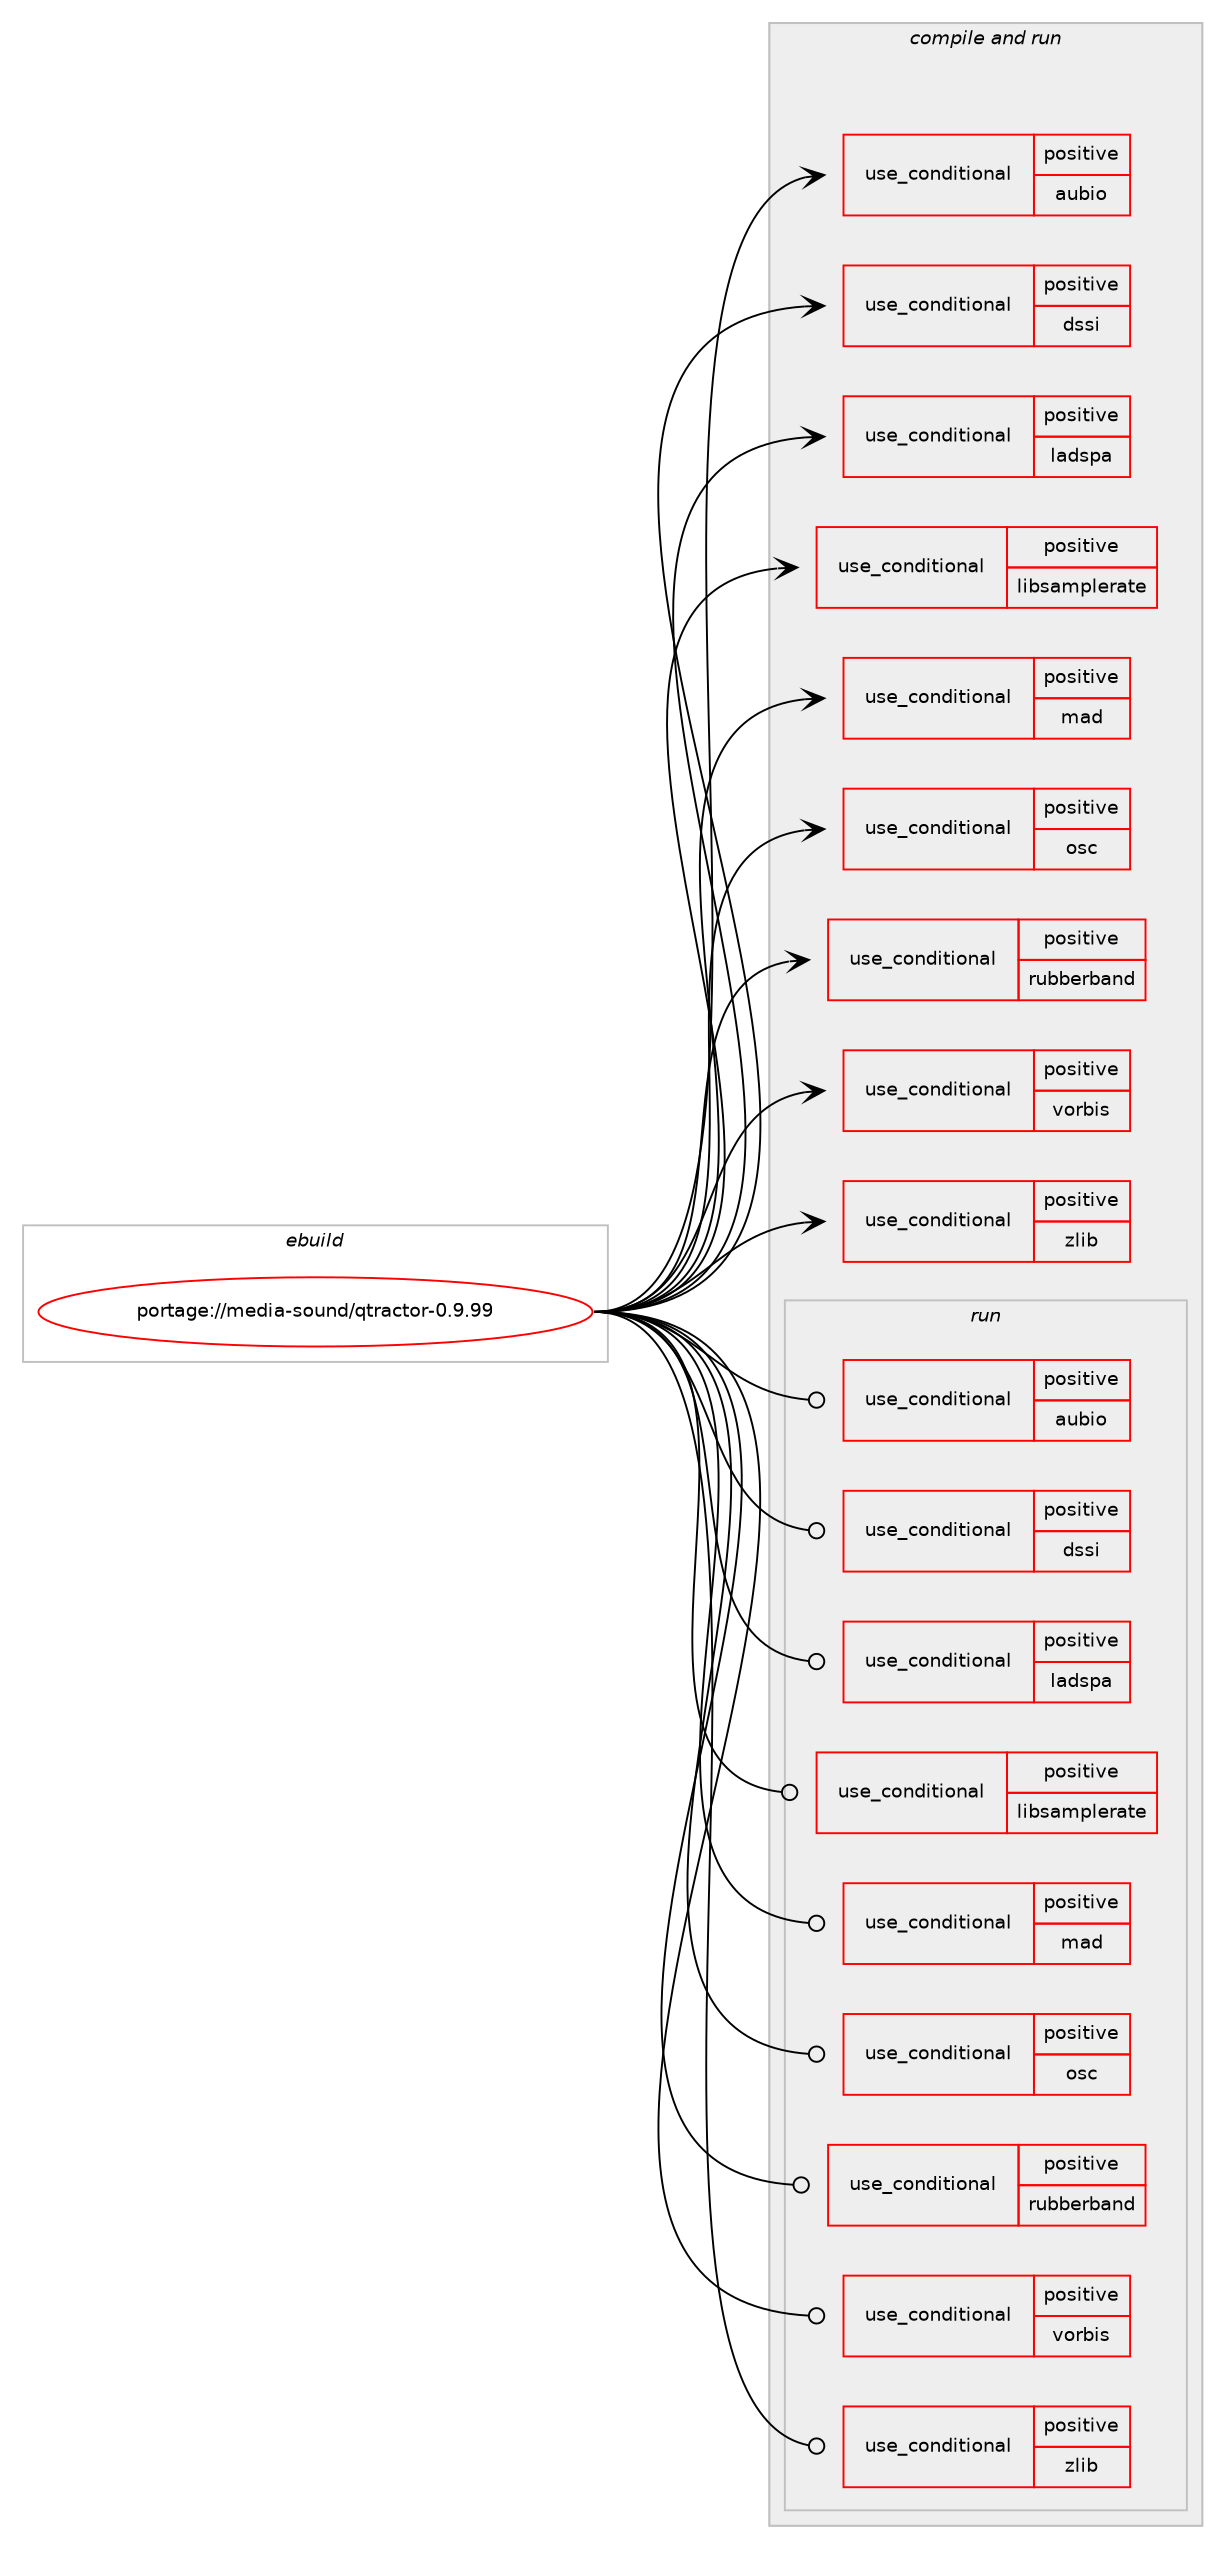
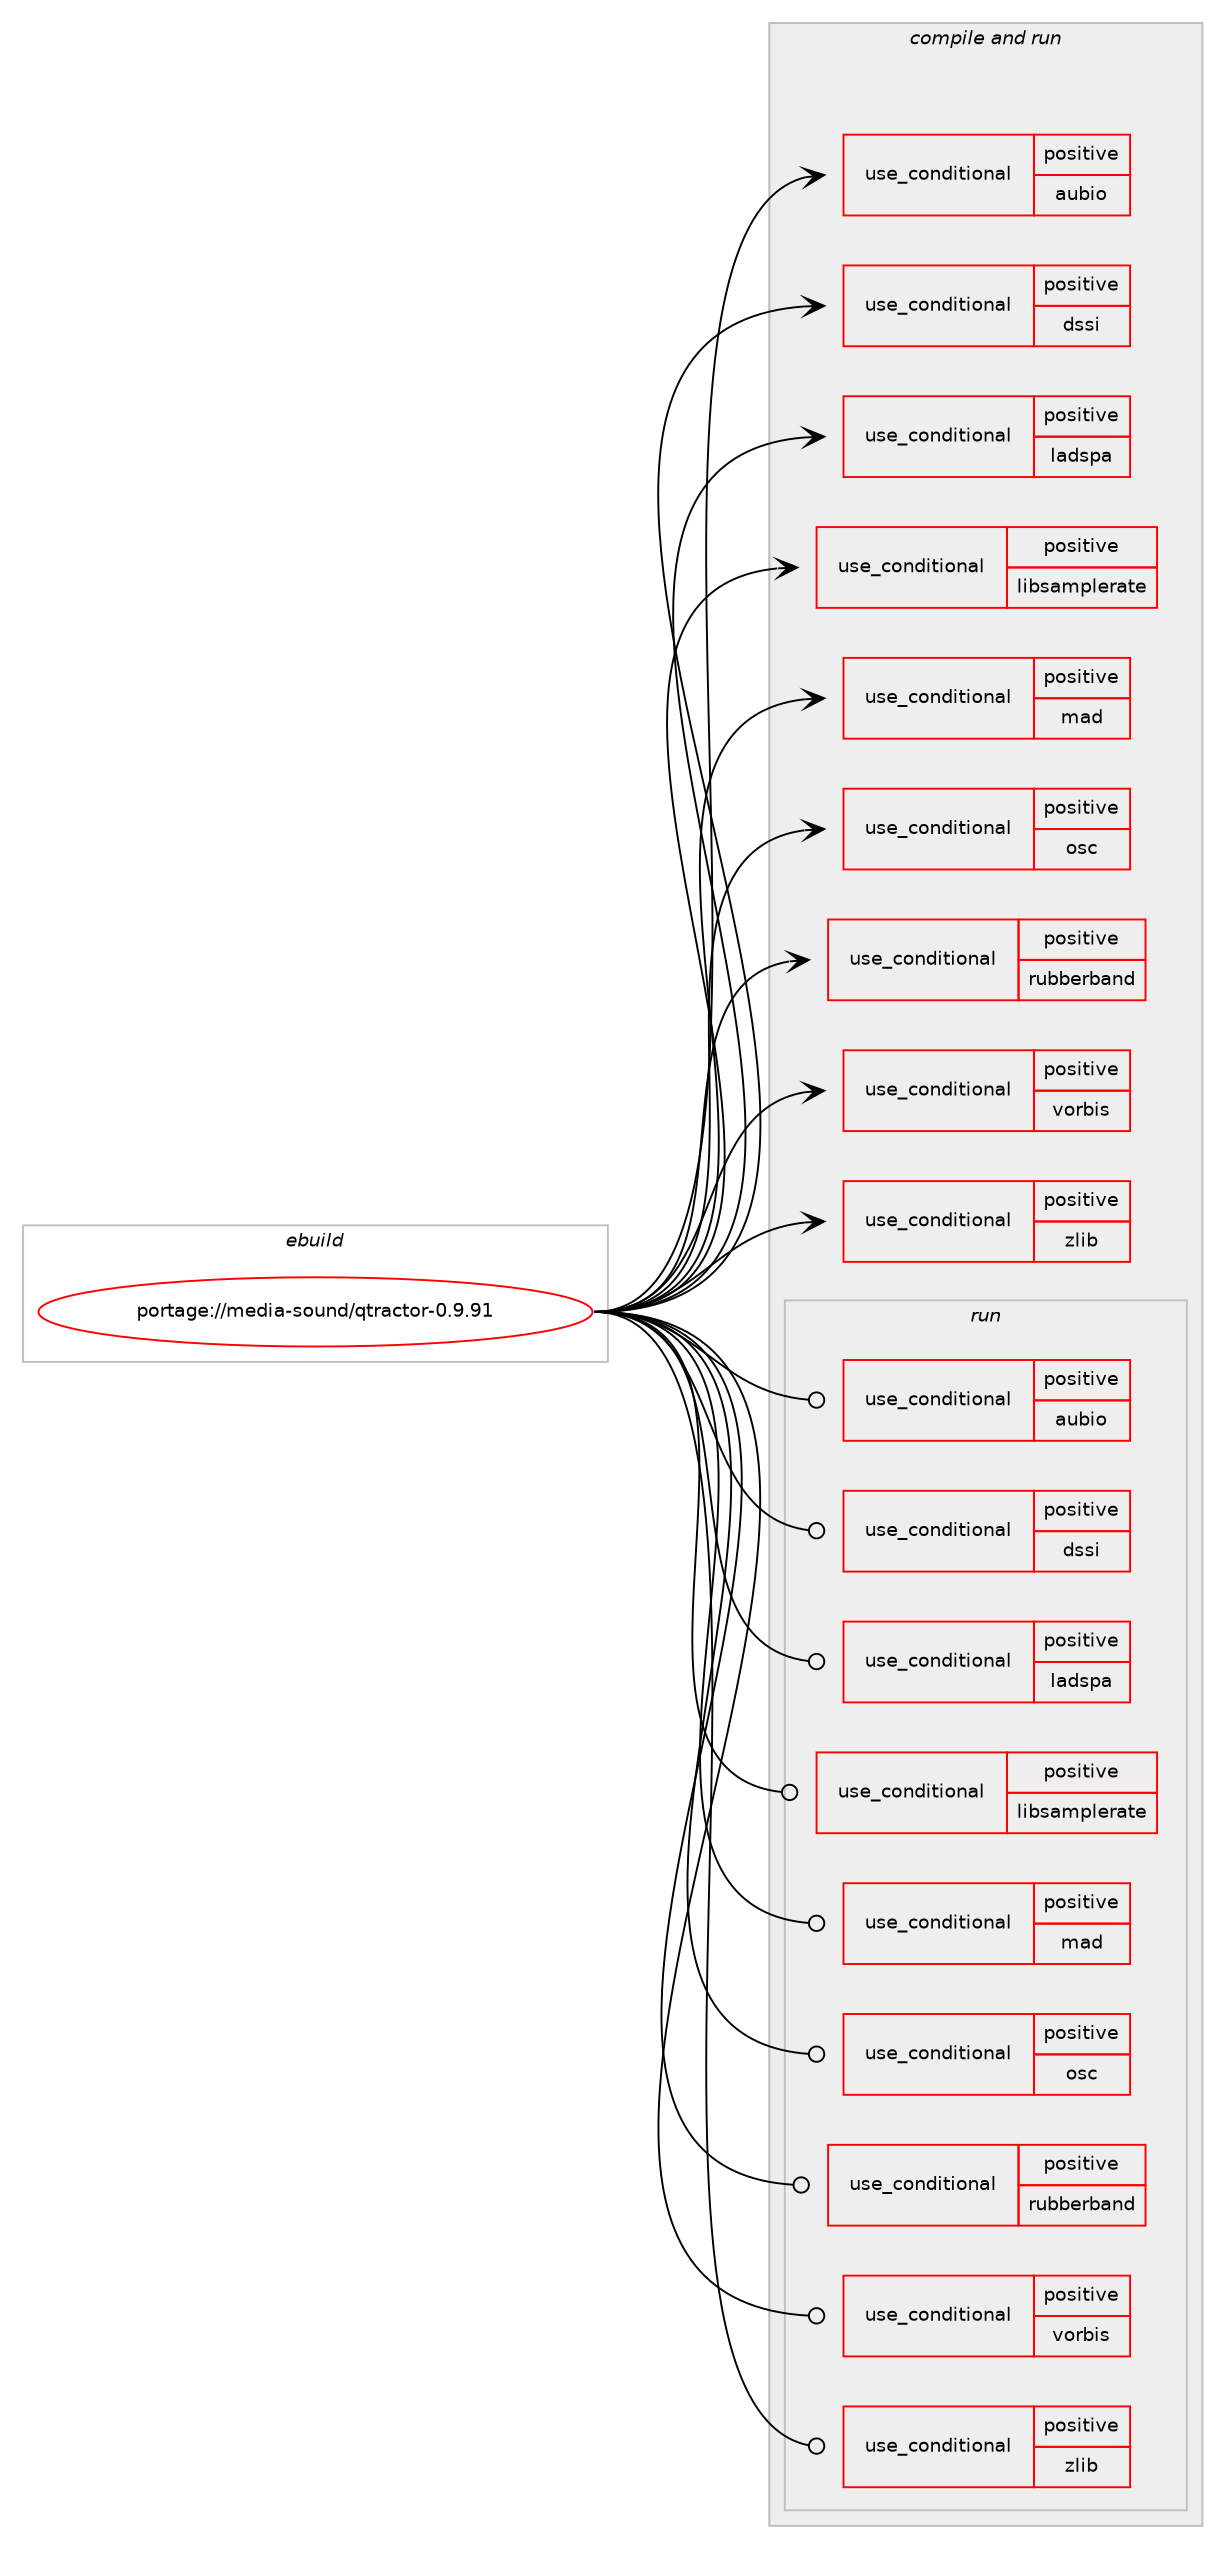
(315, 1312) -> (315, 1312)
